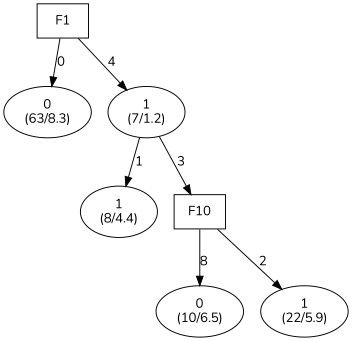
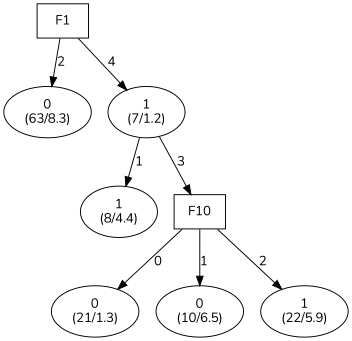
(61, 62) -> (61, 62)
(204, 262) -> (204, 262)
none -> (95, 311)
